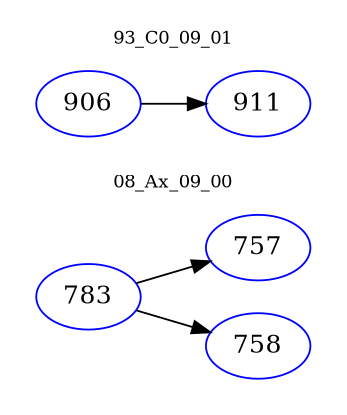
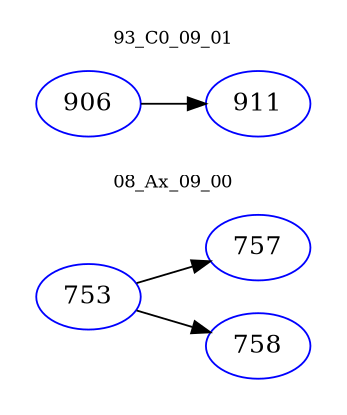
(88, 297) -> (88, 297)
